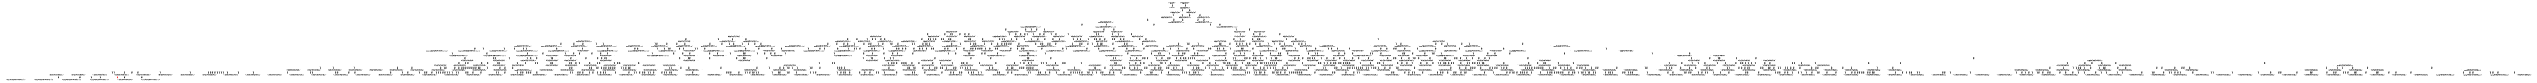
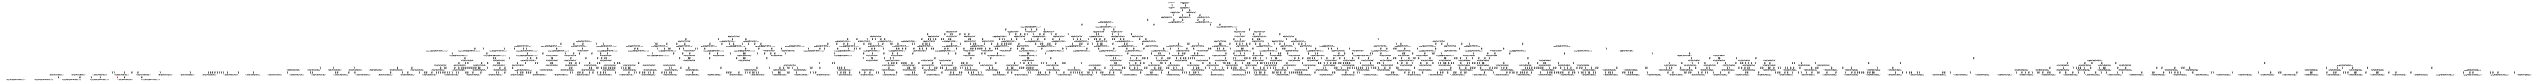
(1172, 5) -> (1171, 5)
